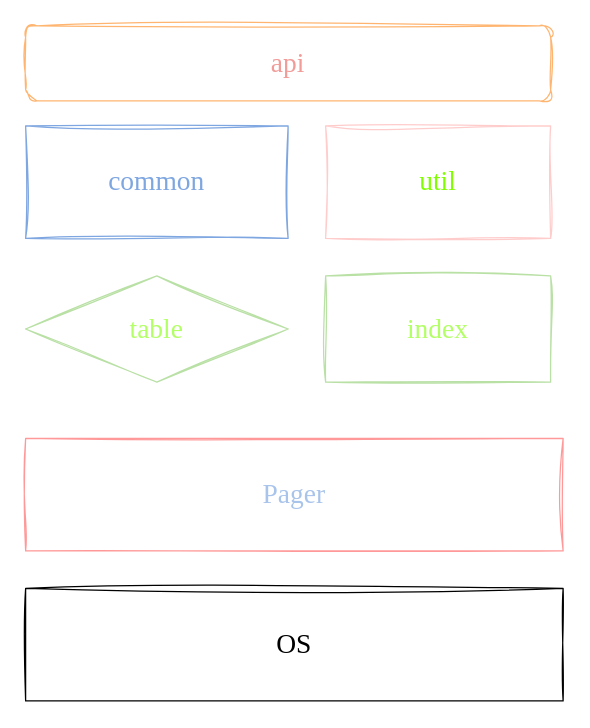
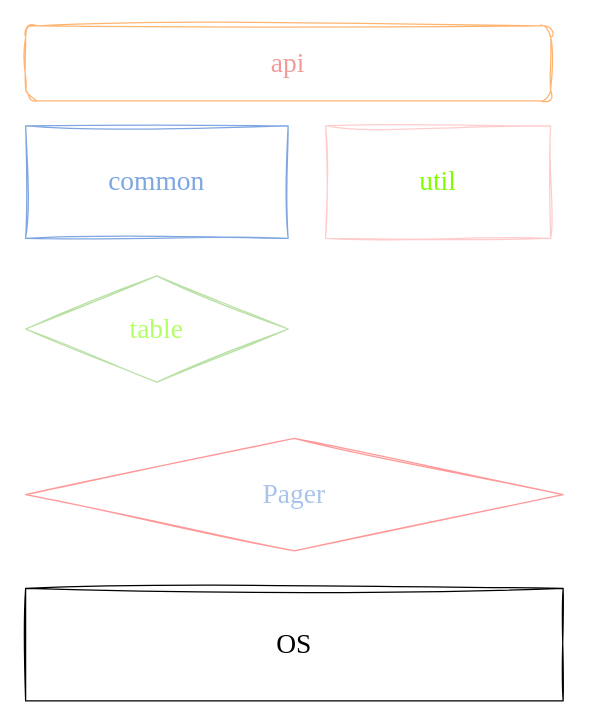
(438, 329) -> none
(294, 494) -> (294, 494)
